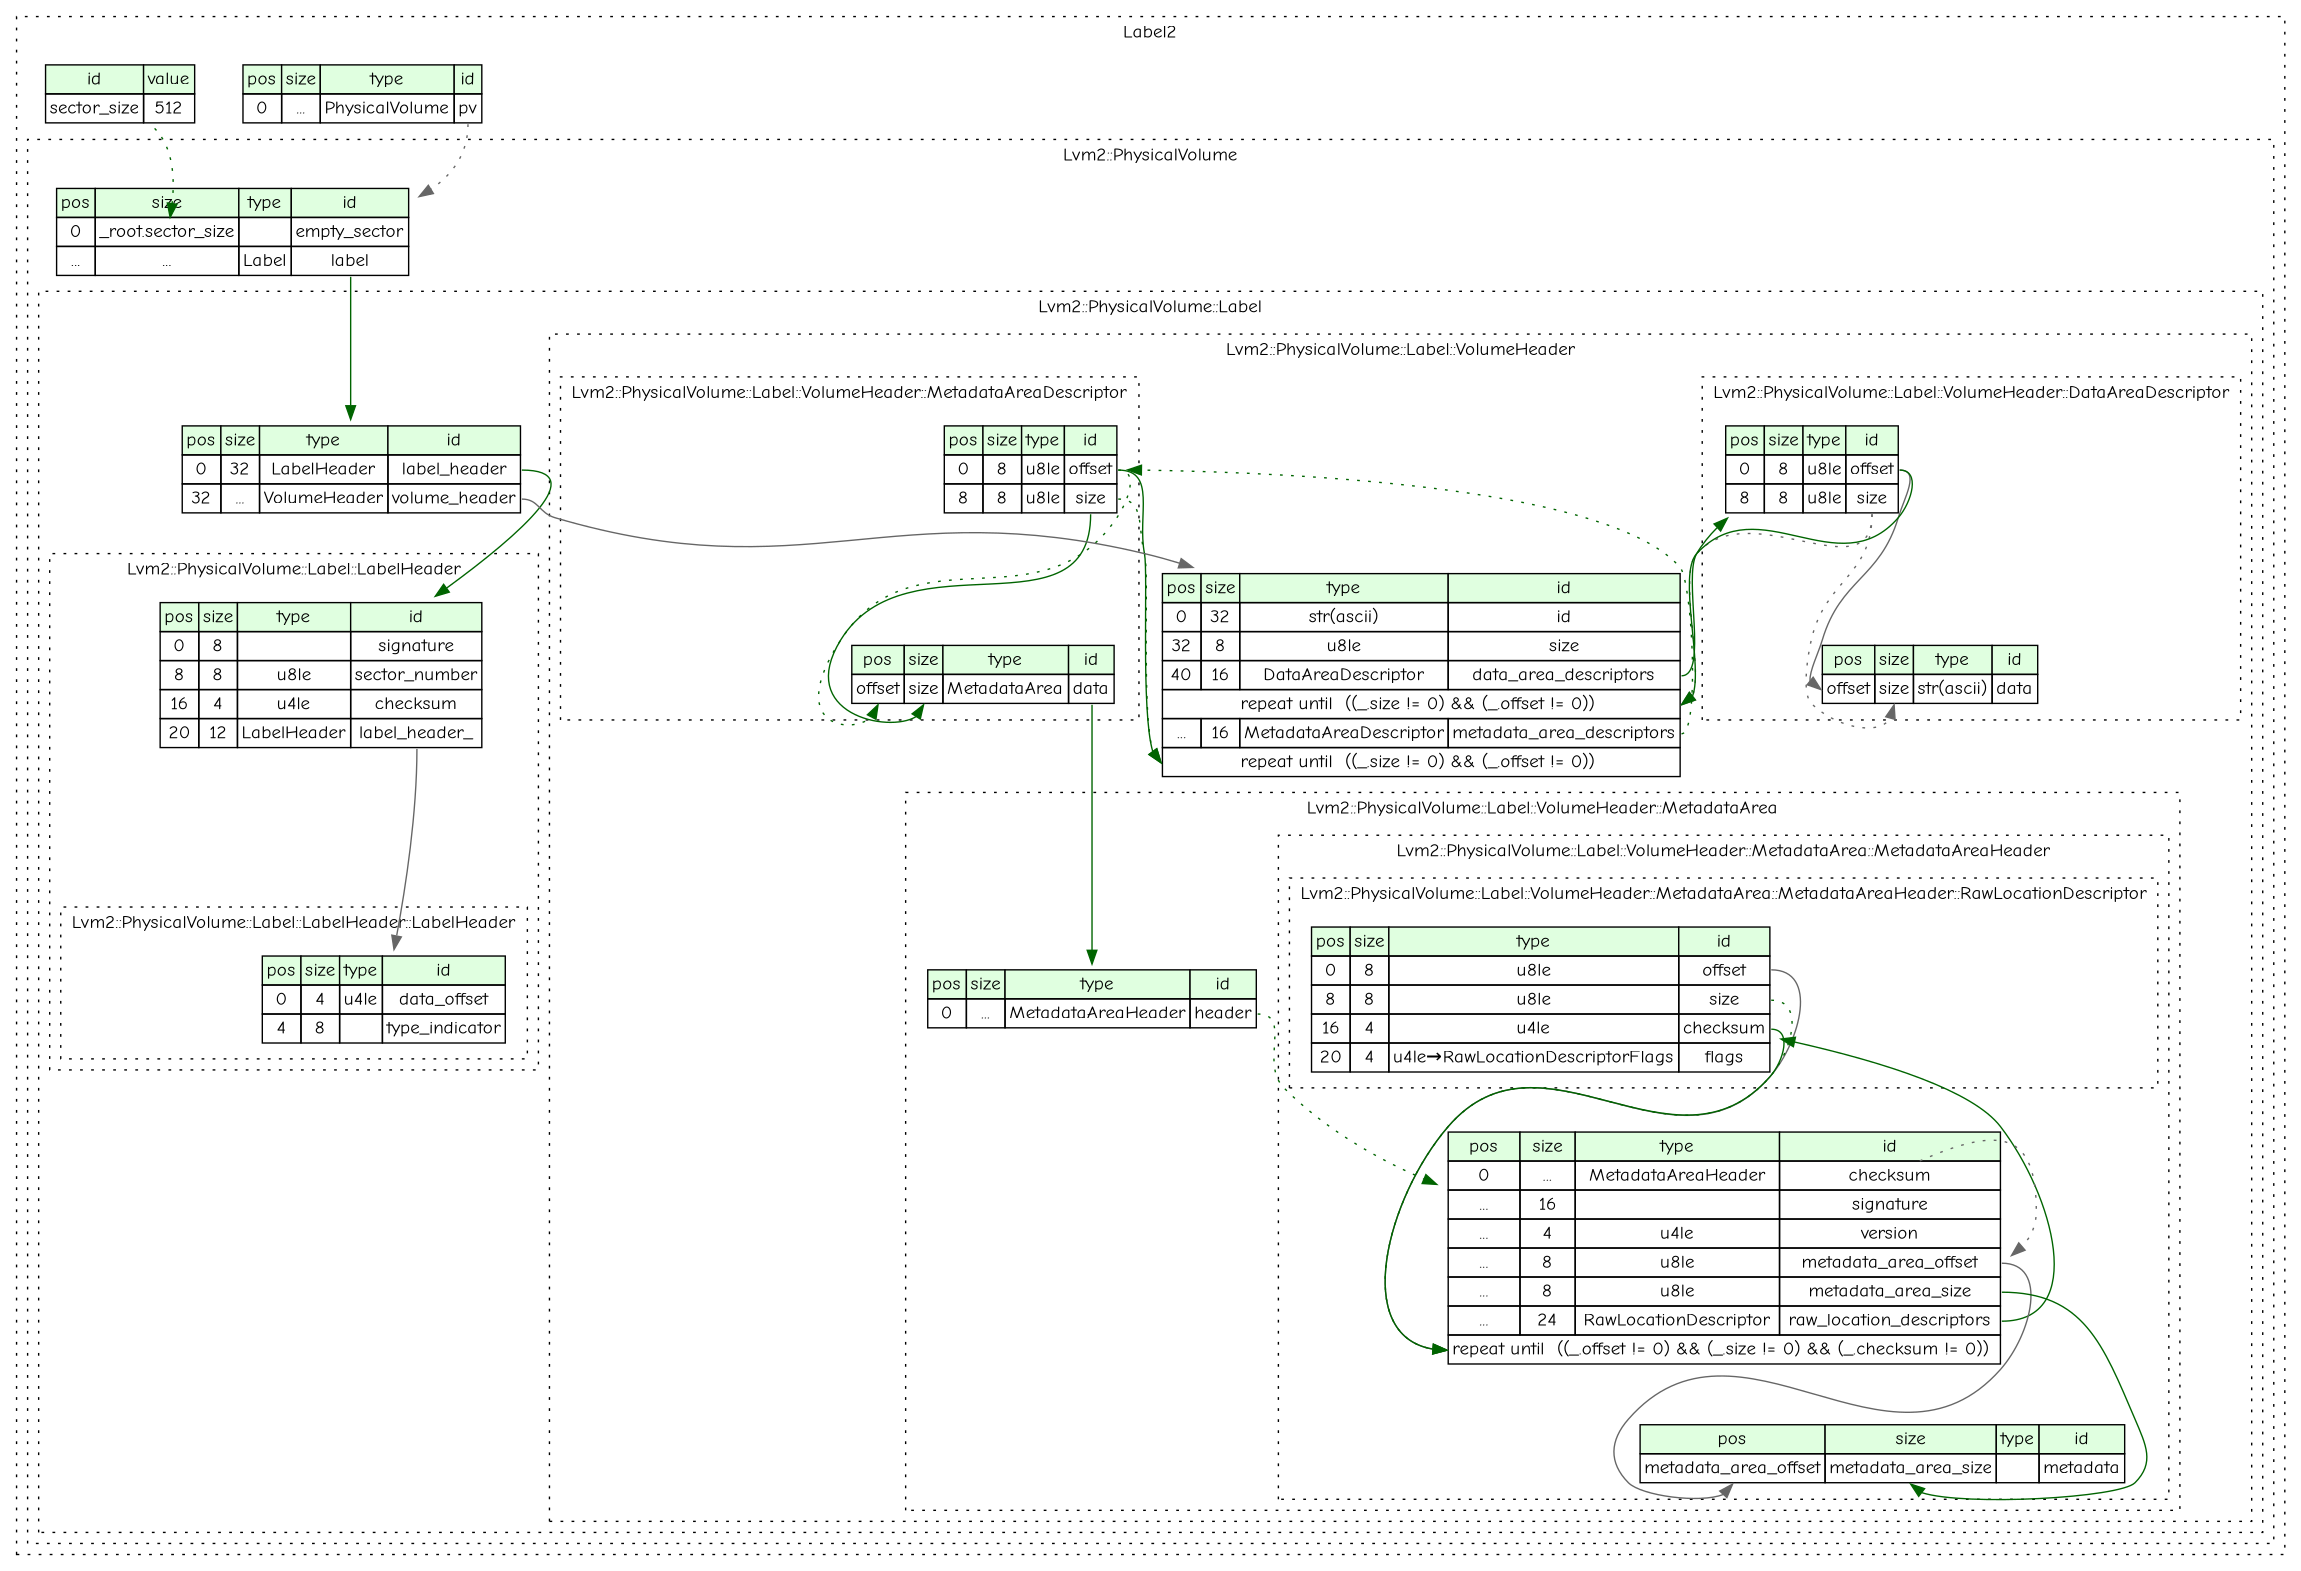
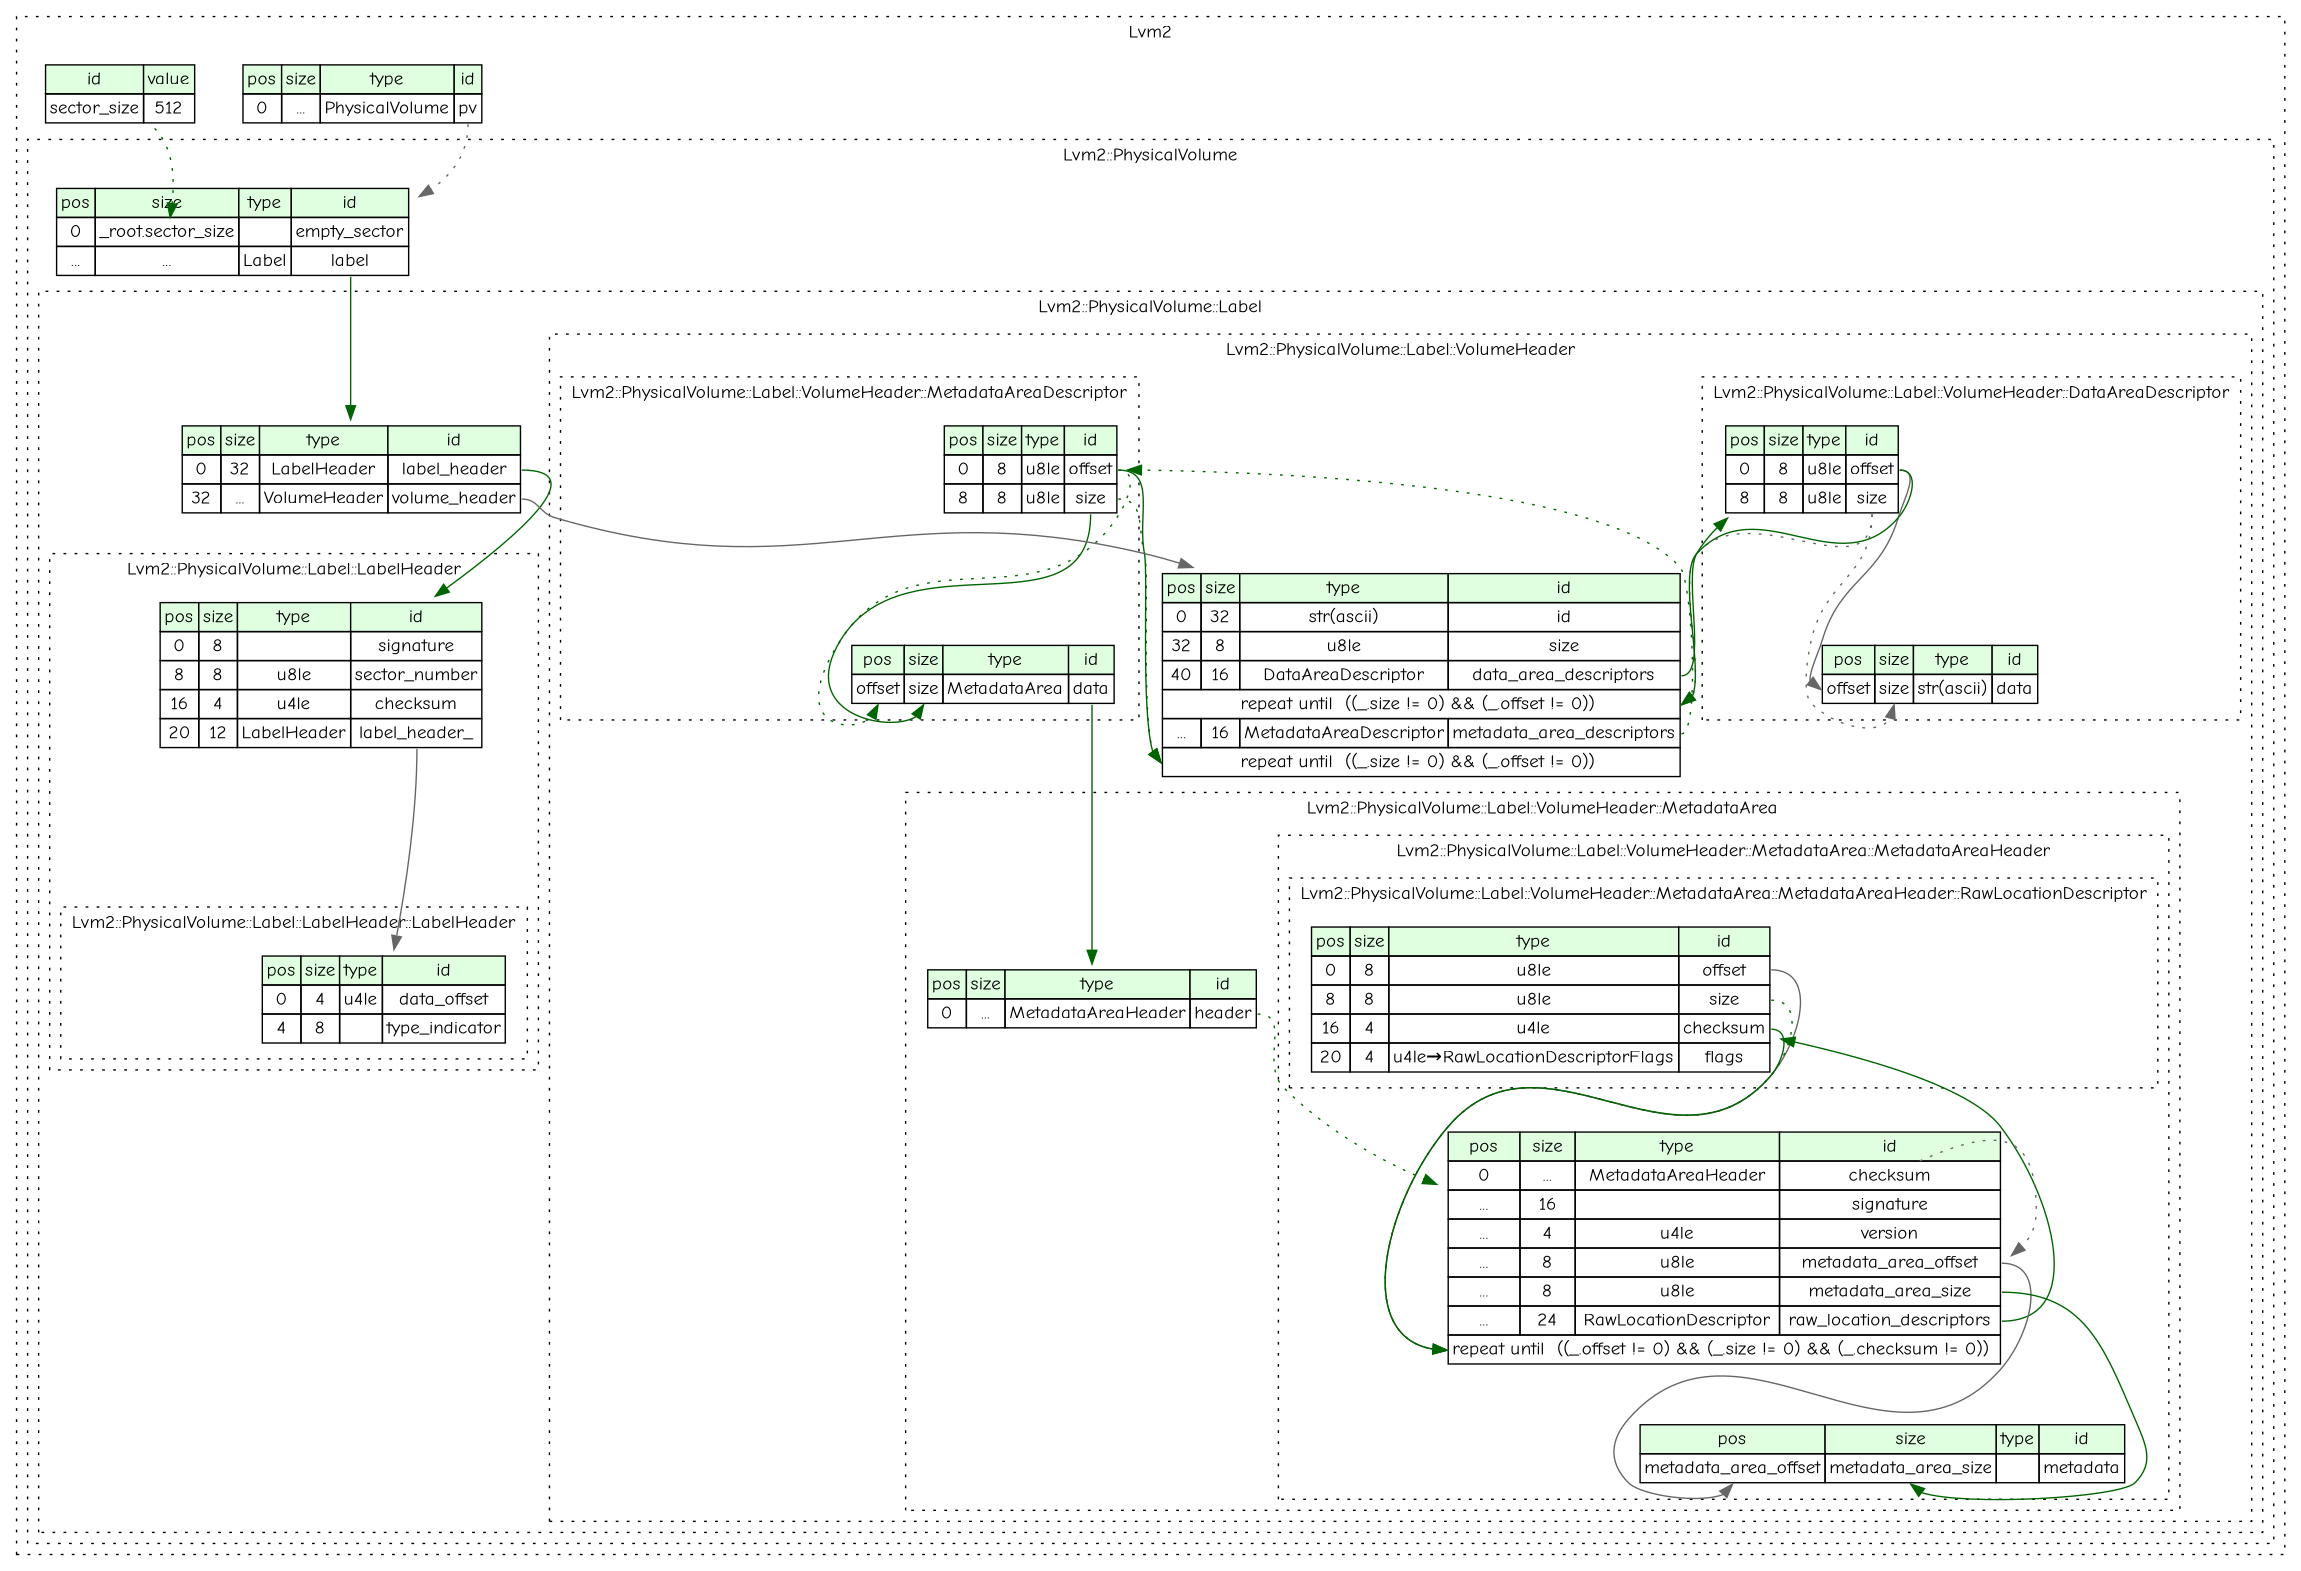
(1151, 32) -> (1151, 32)
